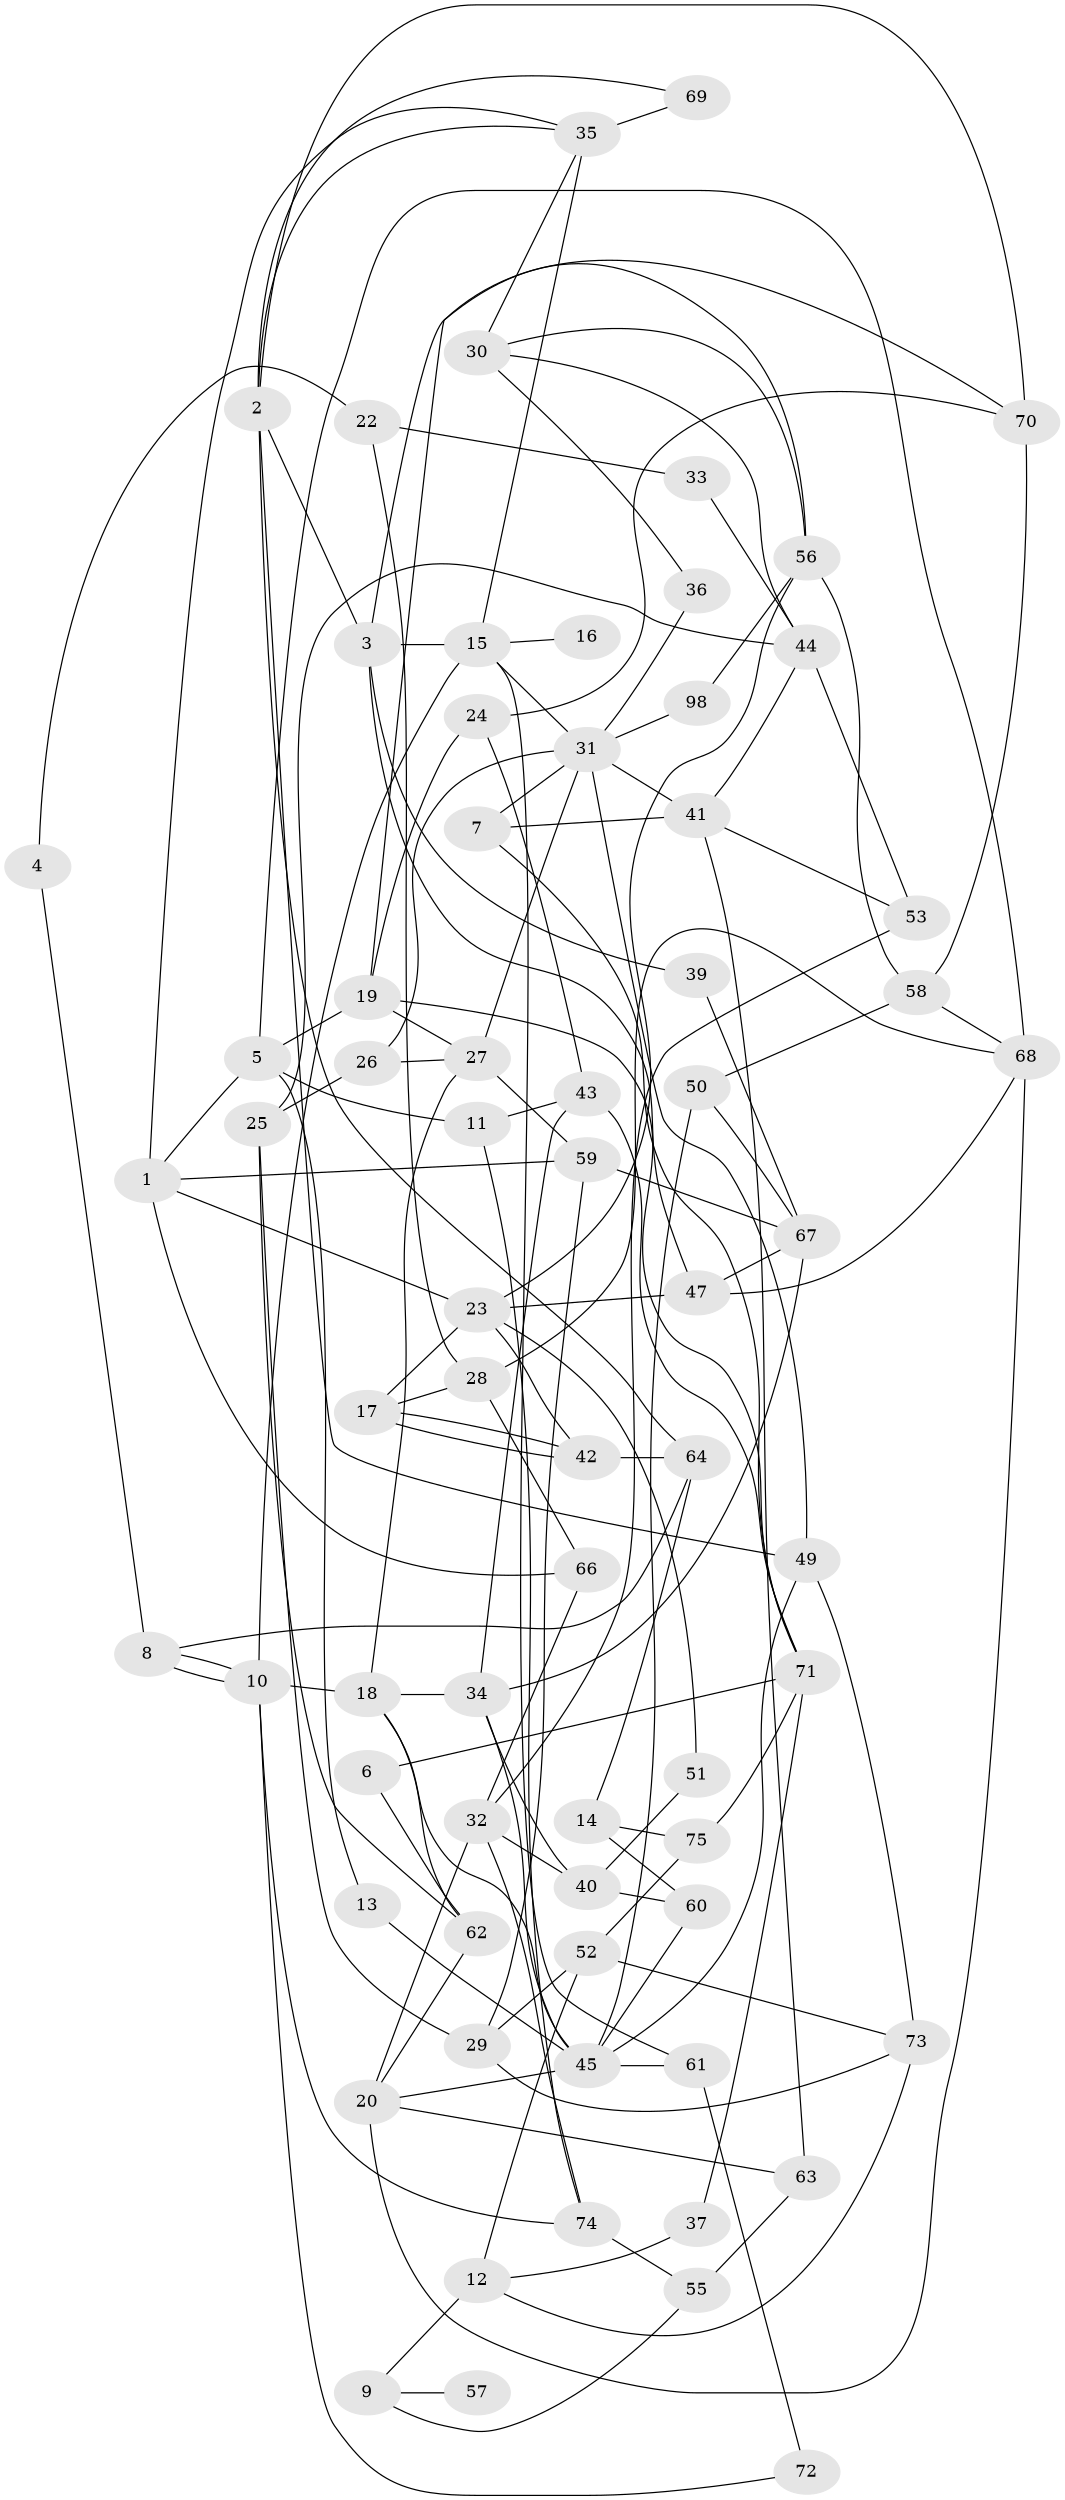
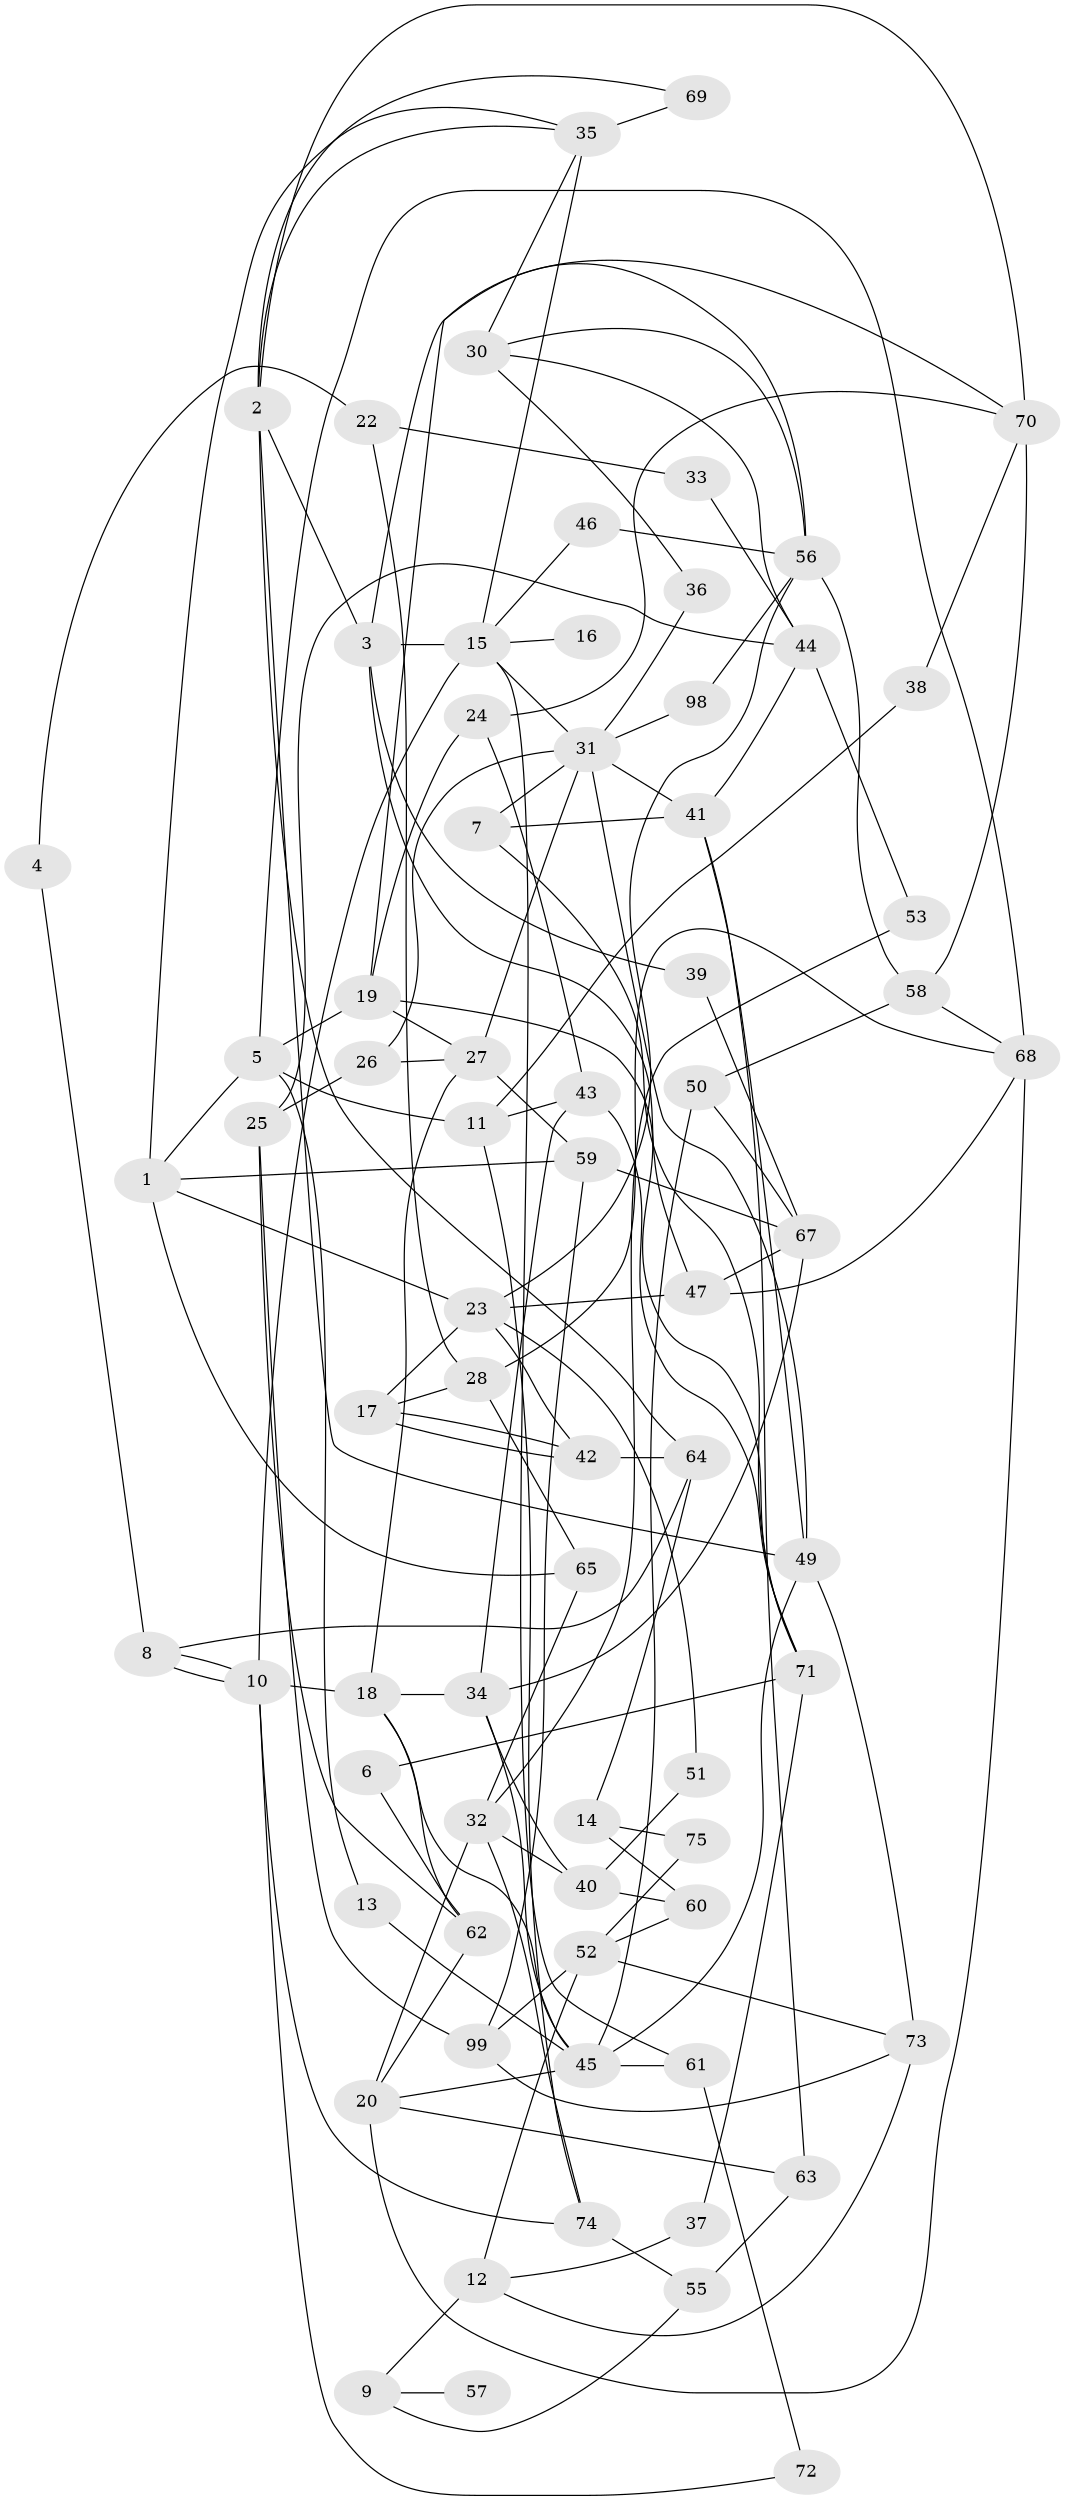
none -> (587, 525)
none -> (917, 689)
(807, 867) -> (770, 1239)
(587, 1570) -> (587, 1570)
(753, 1774) -> none
(642, 1986) -> (642, 1930)
(477, 2046) -> (477, 2046)
